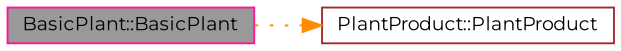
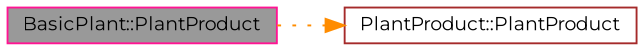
(131, 25) -> (142, 25)
